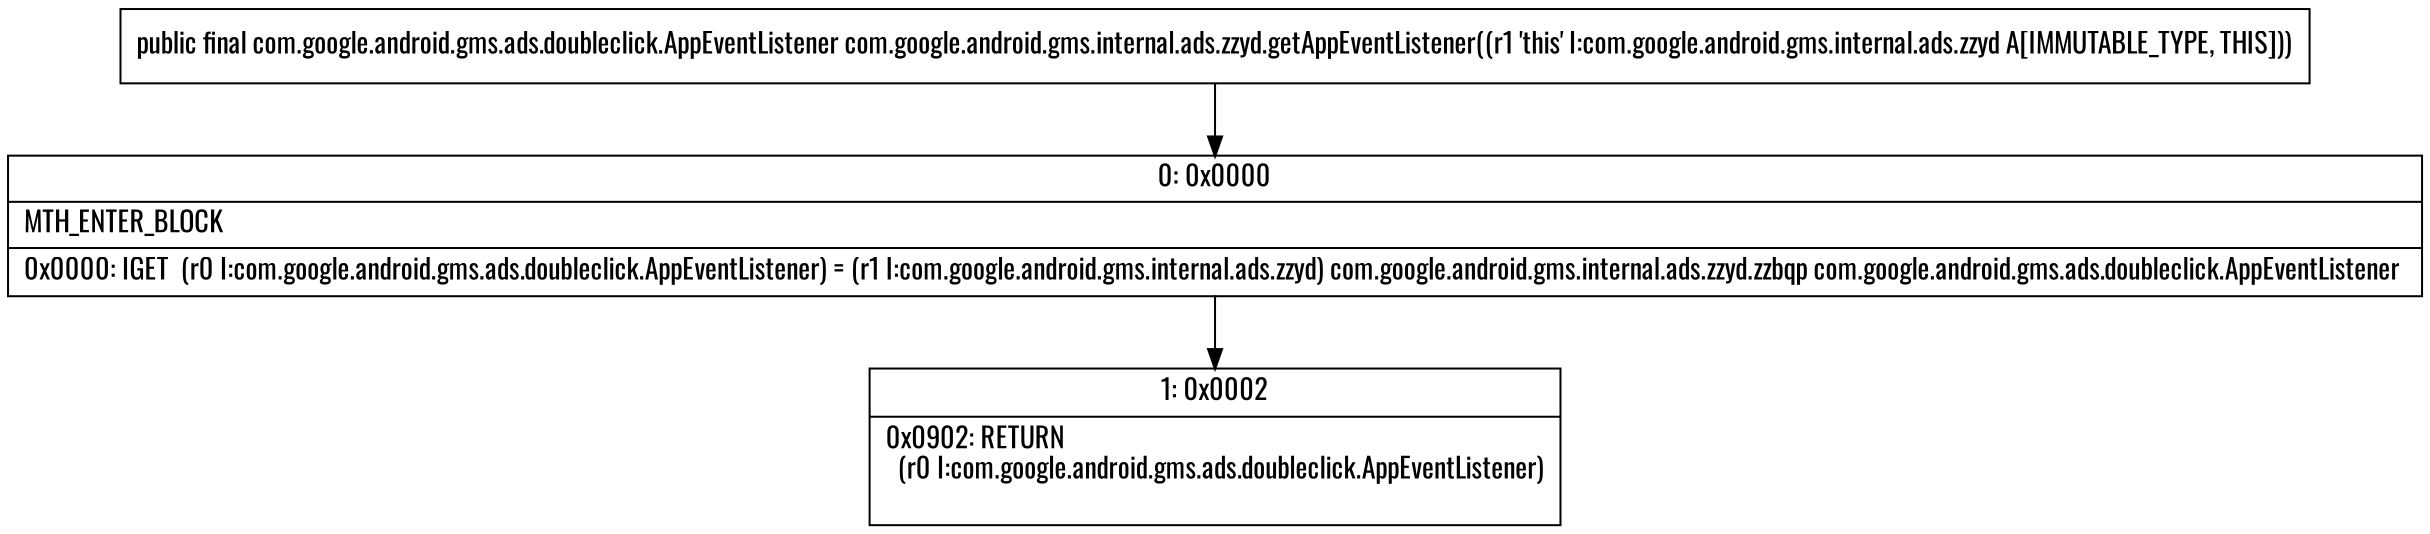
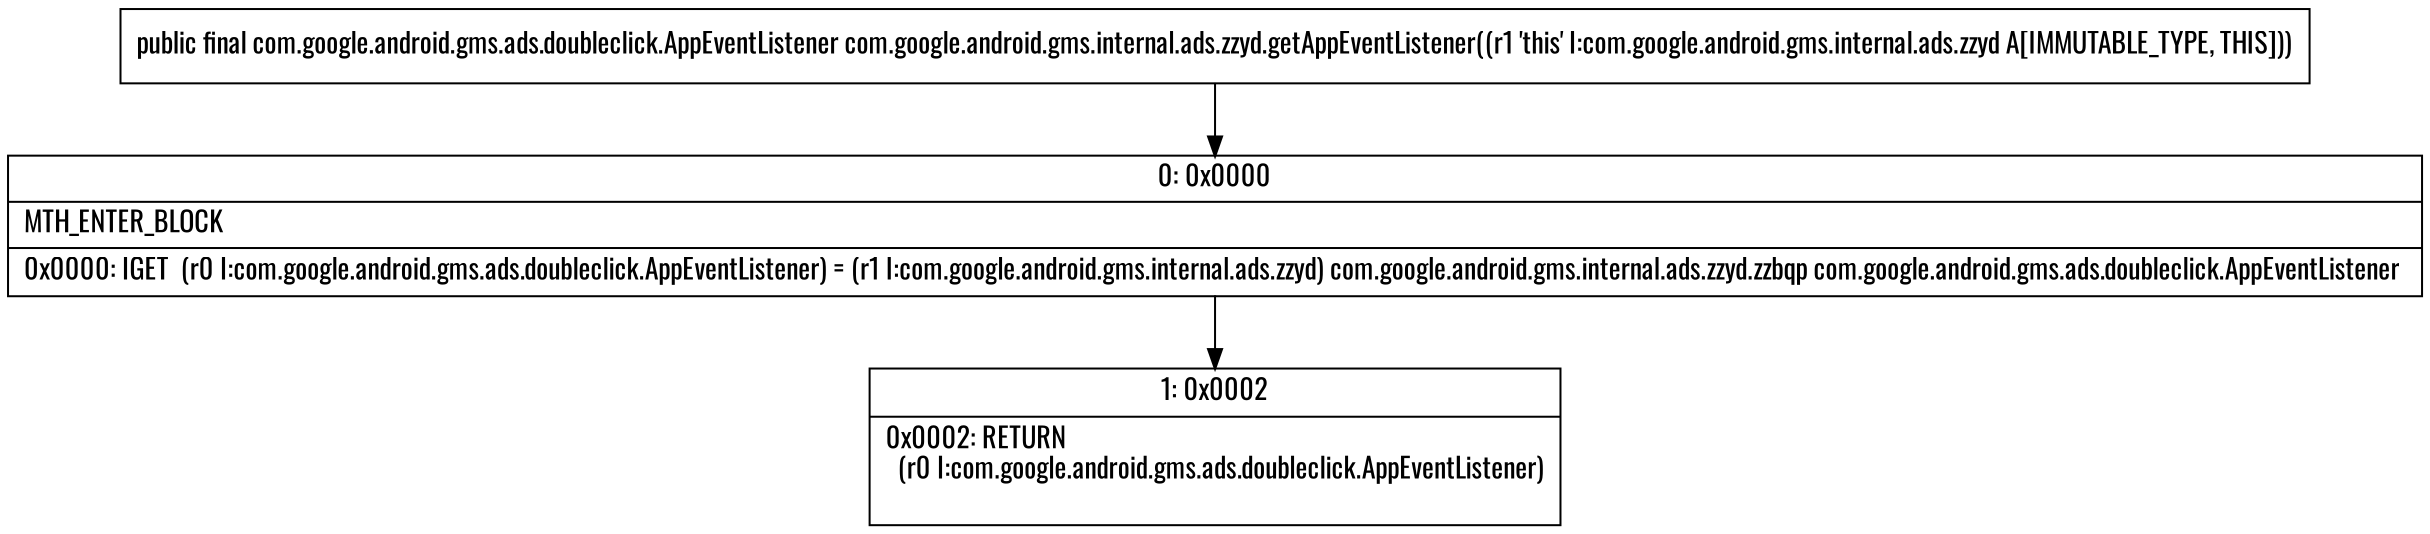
(982, 440) -> (983, 440)
